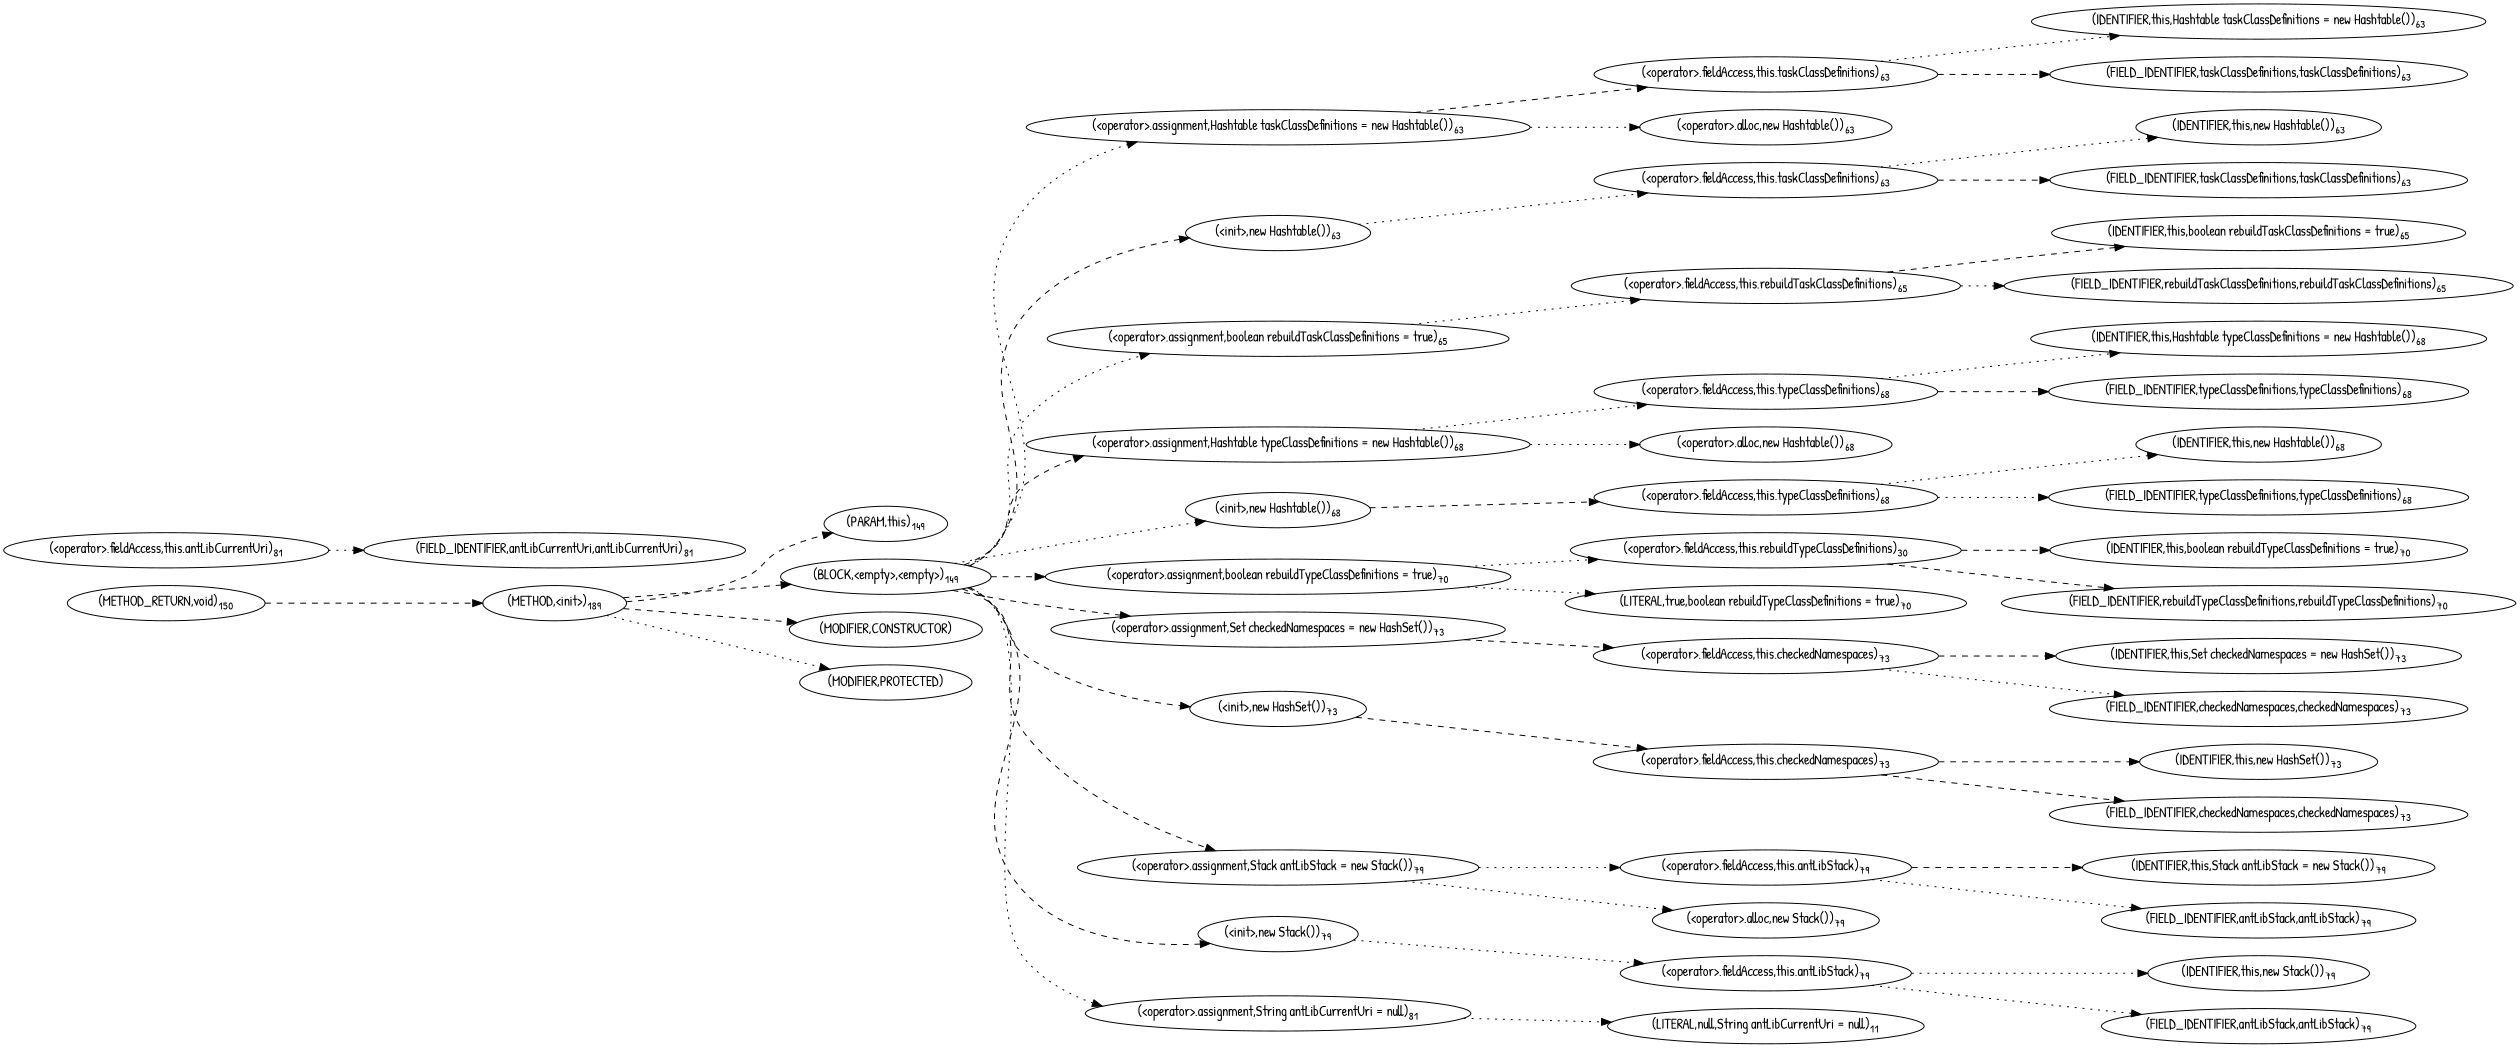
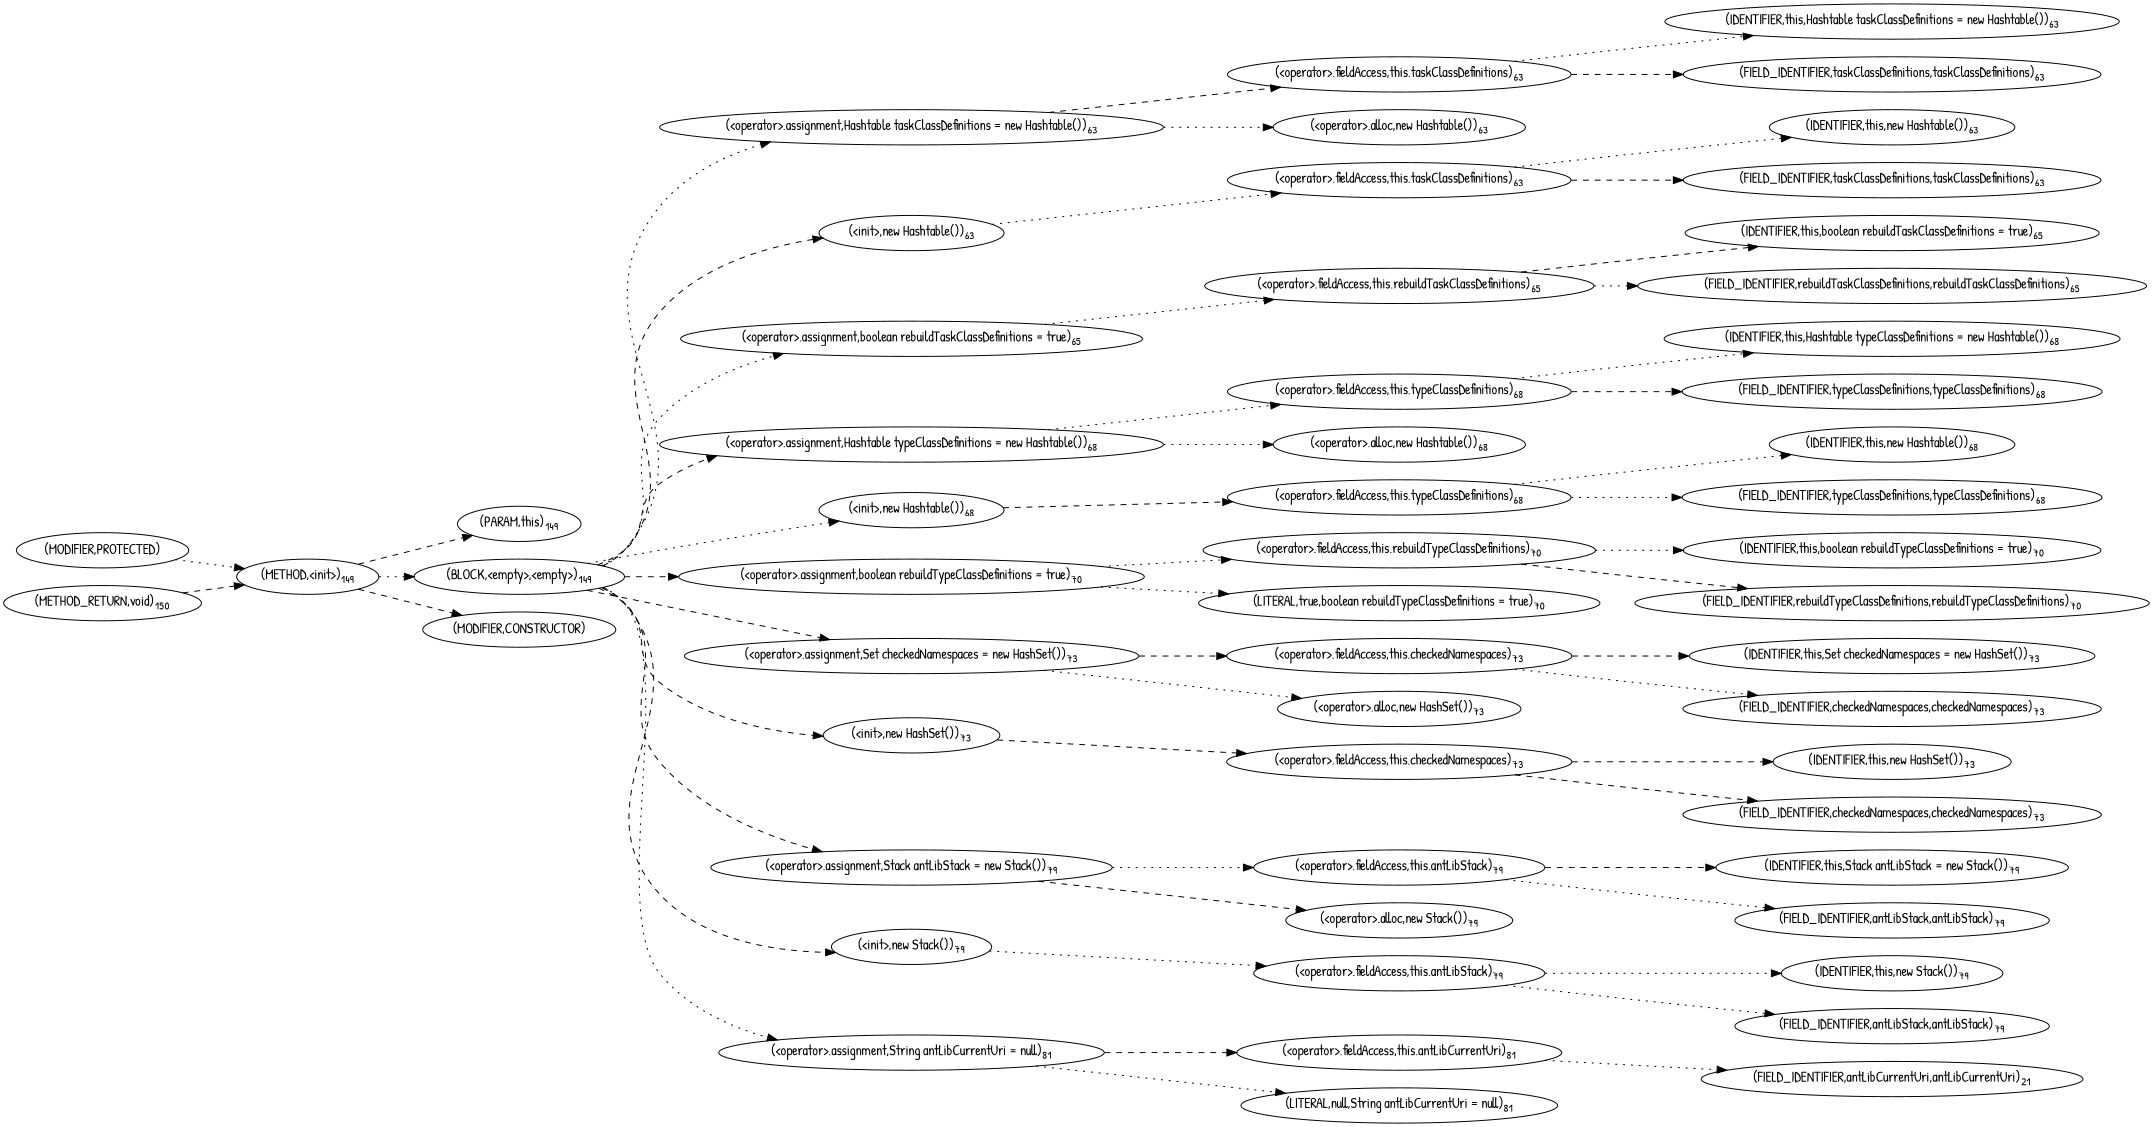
(689, 549) -> (2026, 1078)
(1903, 549) -> (1536, 549)
(2001, 550) -> (1634, 550)
(730, 589) -> (392, 577)
(595, 602) -> (348, 575)
(713, 641) -> (205, 563)
none -> (1399, 709)
(1534, 895) -> (1167, 895)
(1875, 1025) -> (1508, 1104)
none -> (1166, 1053)
